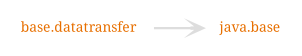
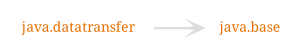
(79, 28) -> (79, 28)
